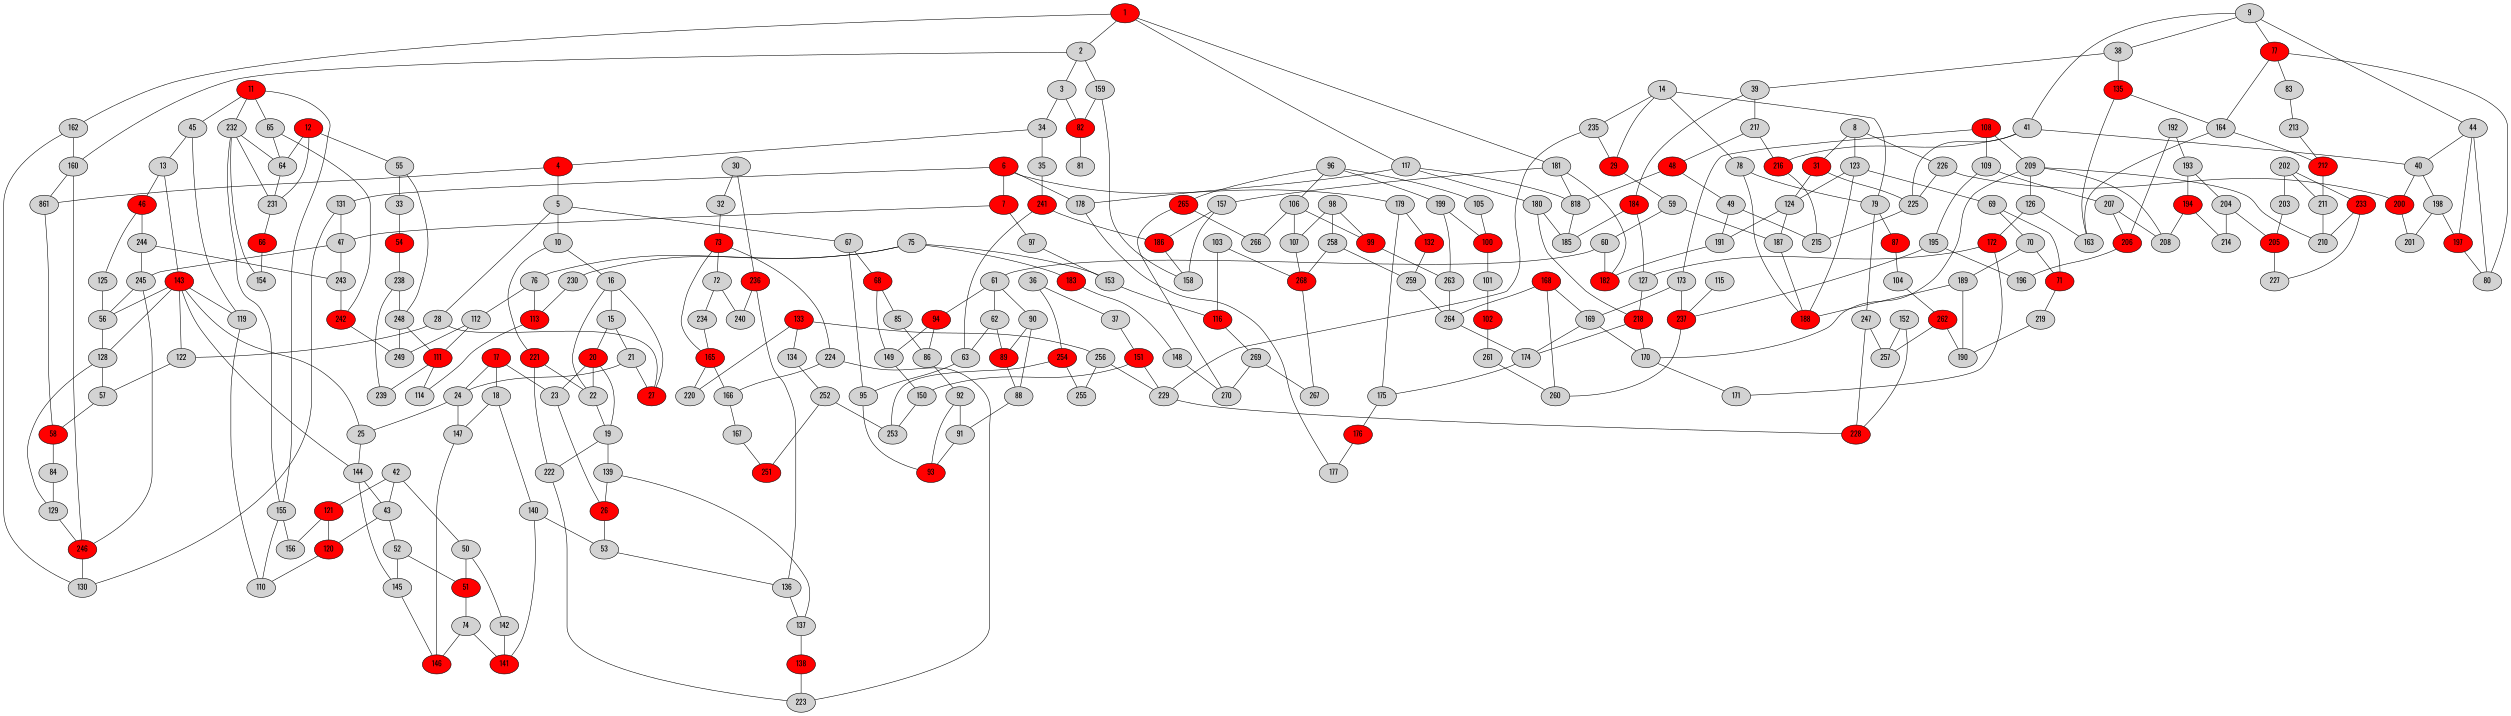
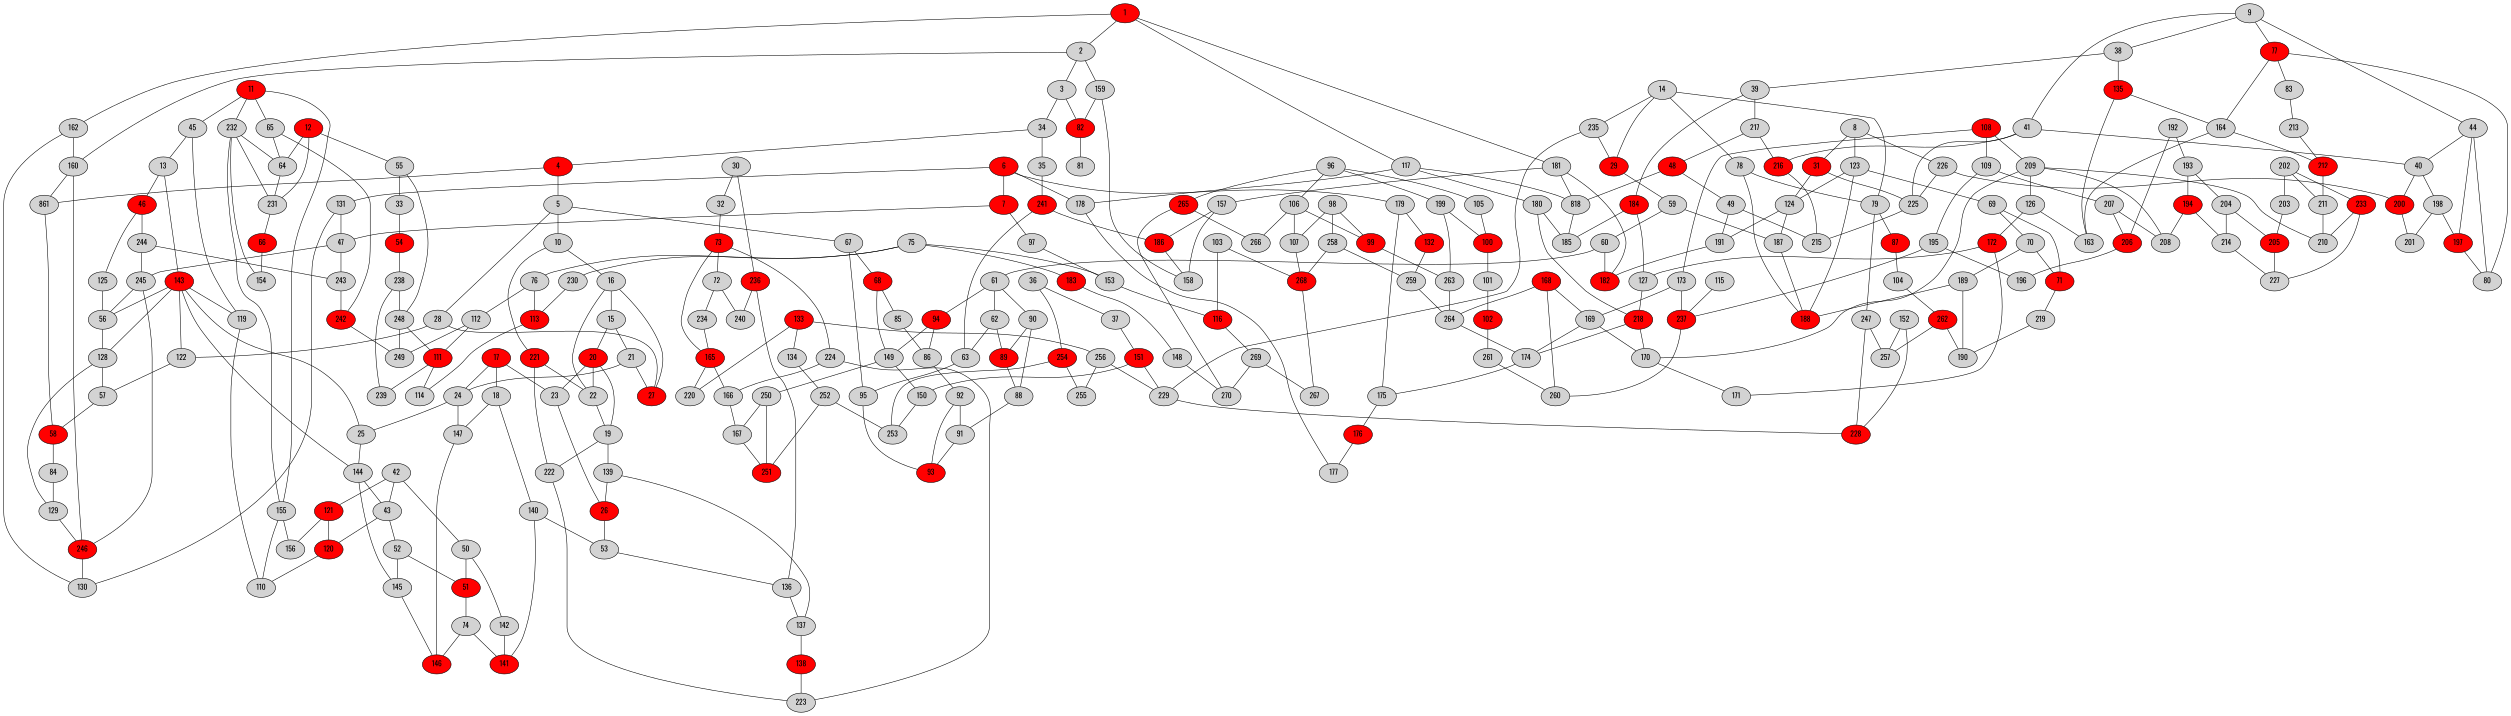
none -> (2250, 262)
none -> (767, 396)
